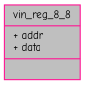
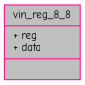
(29, 36) -> (25, 36)
